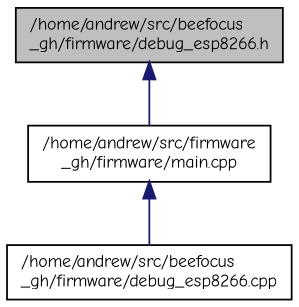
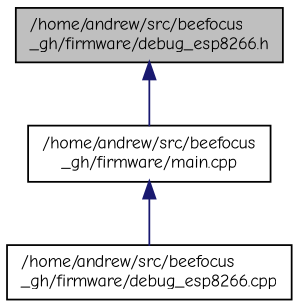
(149, 154) -> (149, 154)
